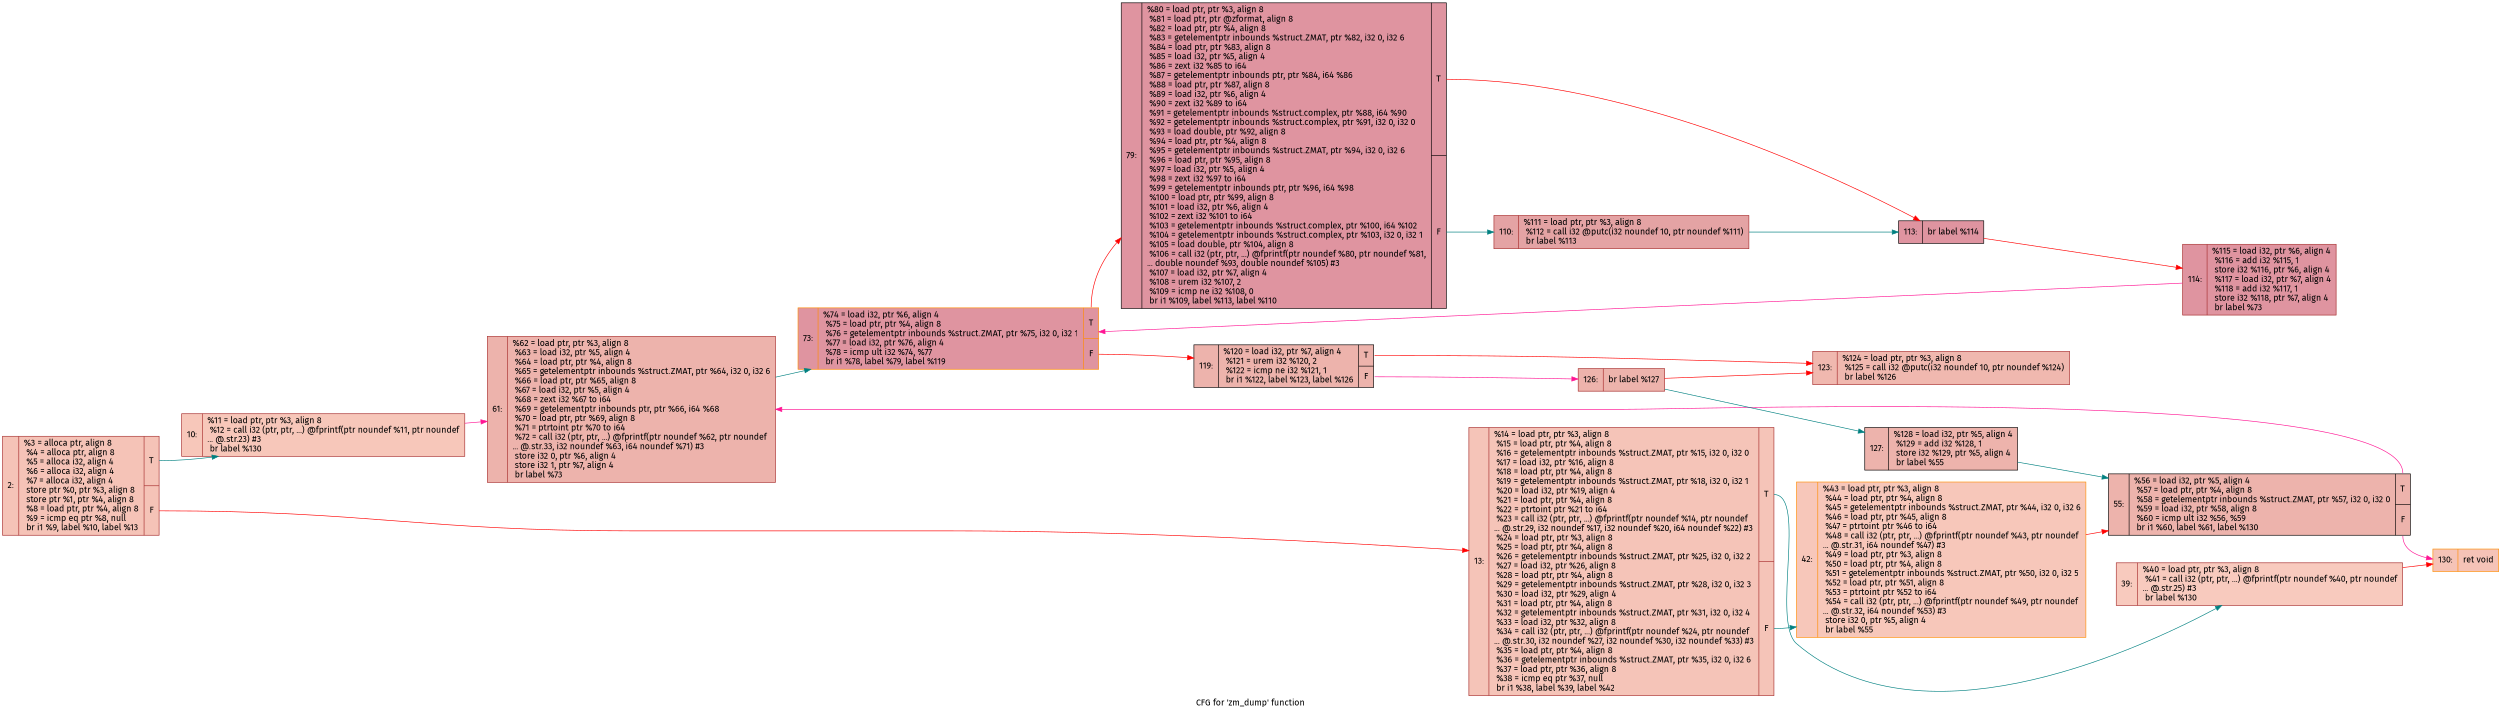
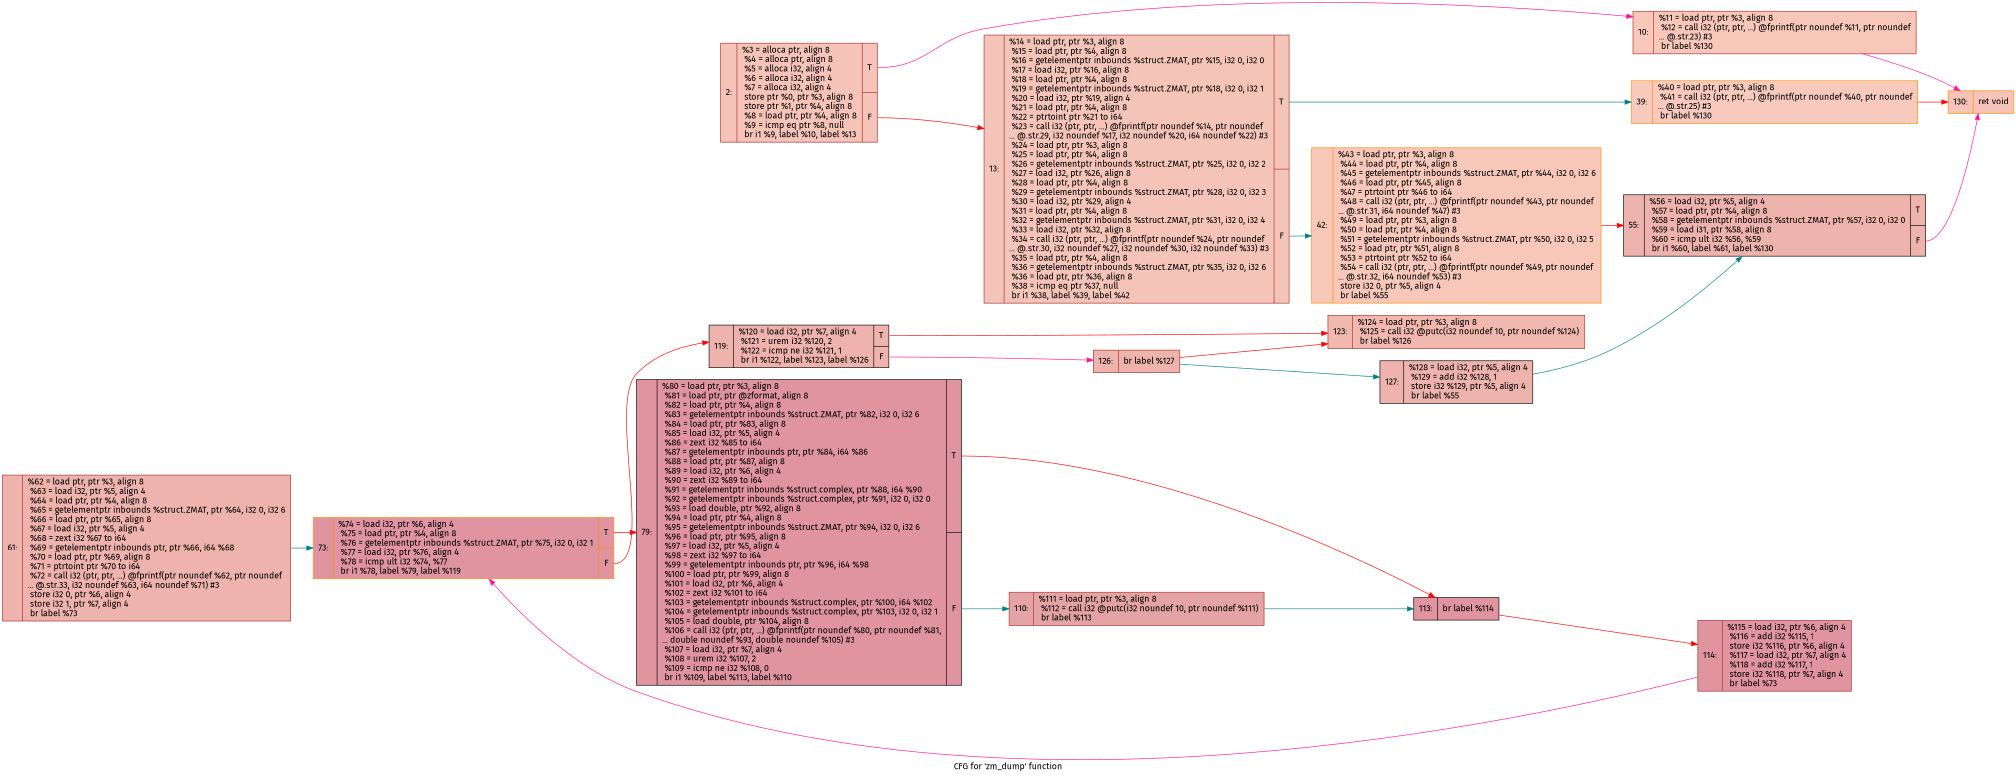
(1599, 409) -> none
(473, 423) -> (1909, 69)
(186, 460) -> (1248, 4)
(2195, 509) -> (1711, 230)
(2259, 584) -> (1775, 102)
(1555, 669) -> (1071, 277)
